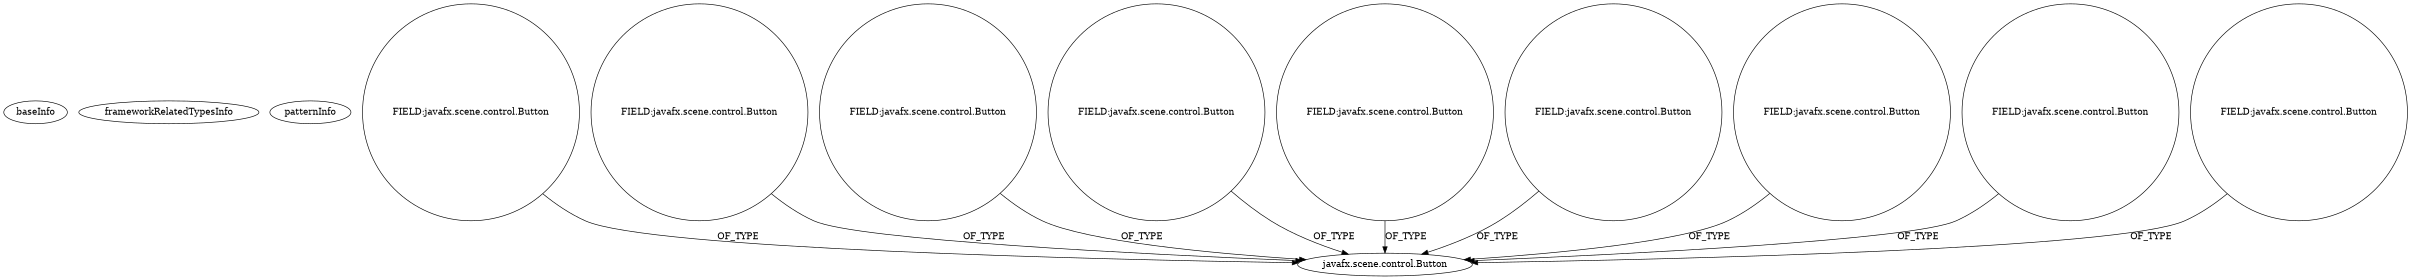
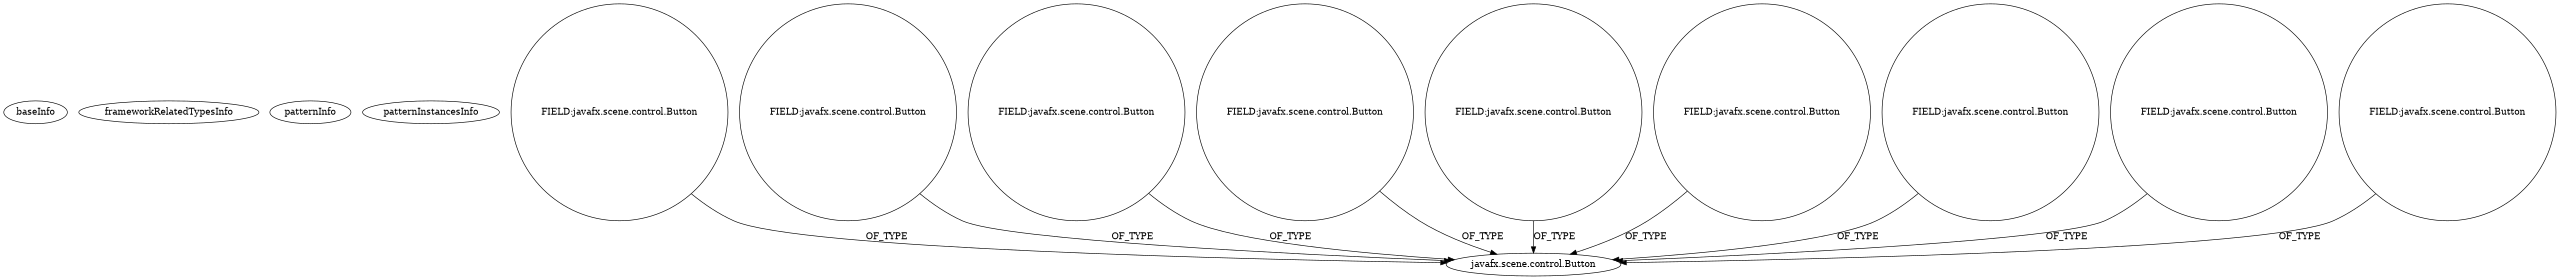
none -> (431, 112)
